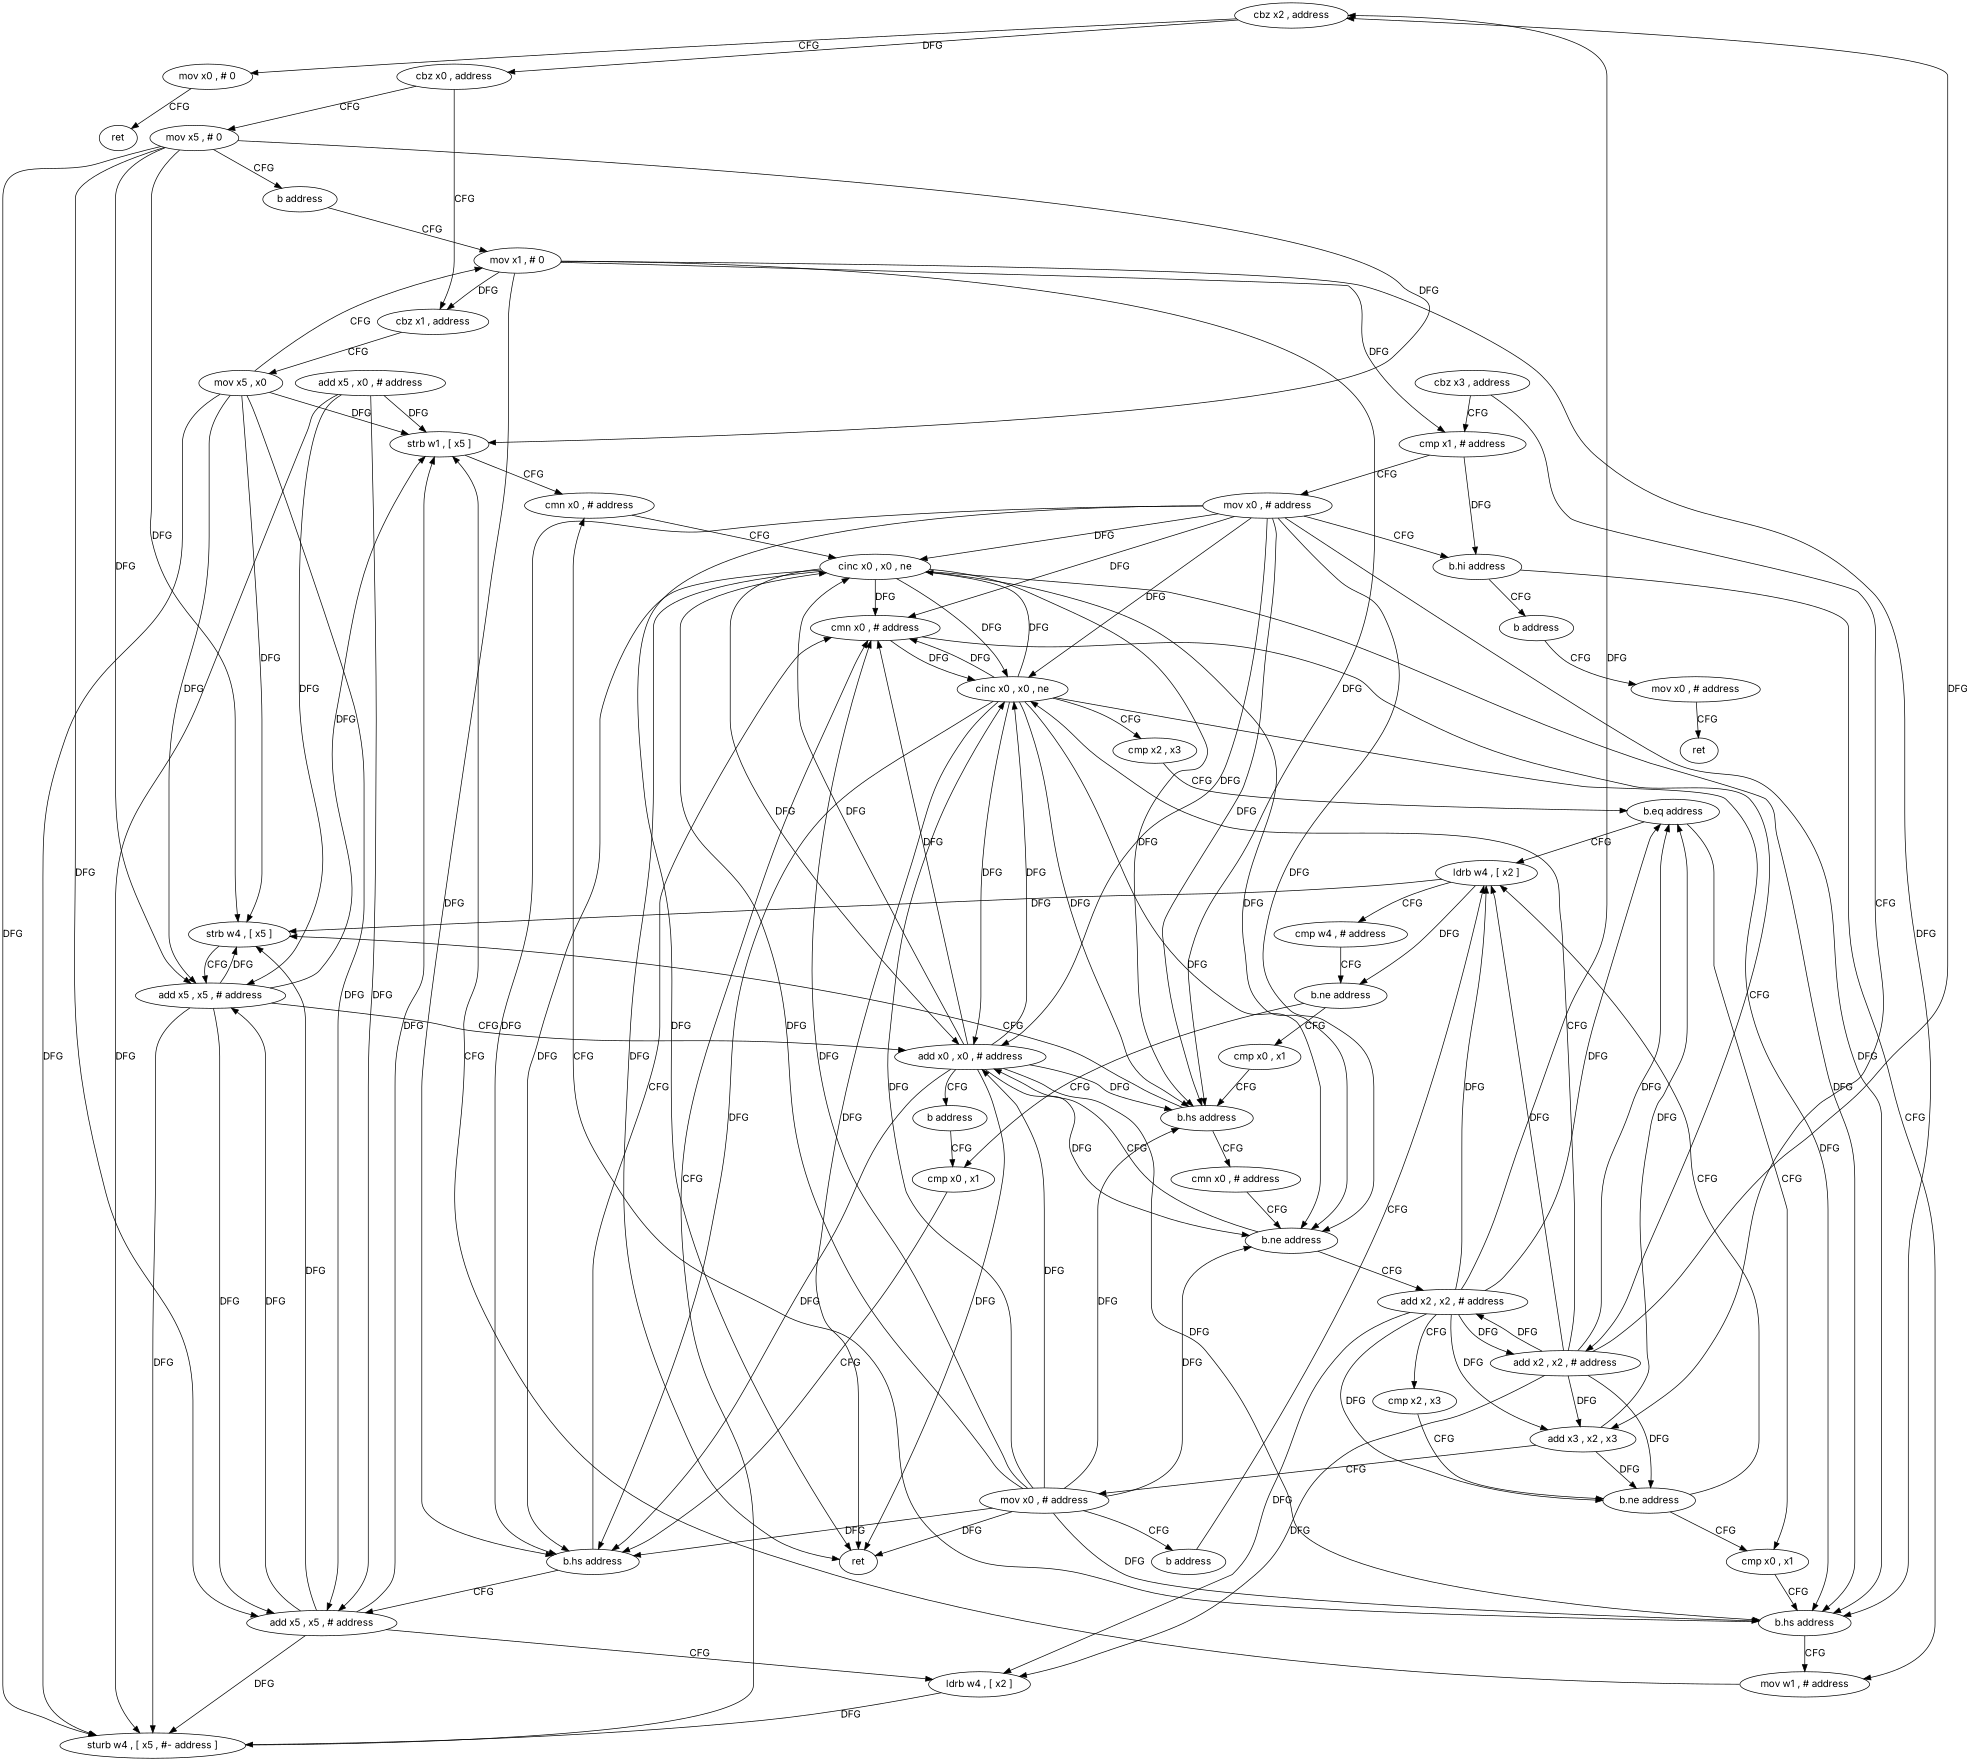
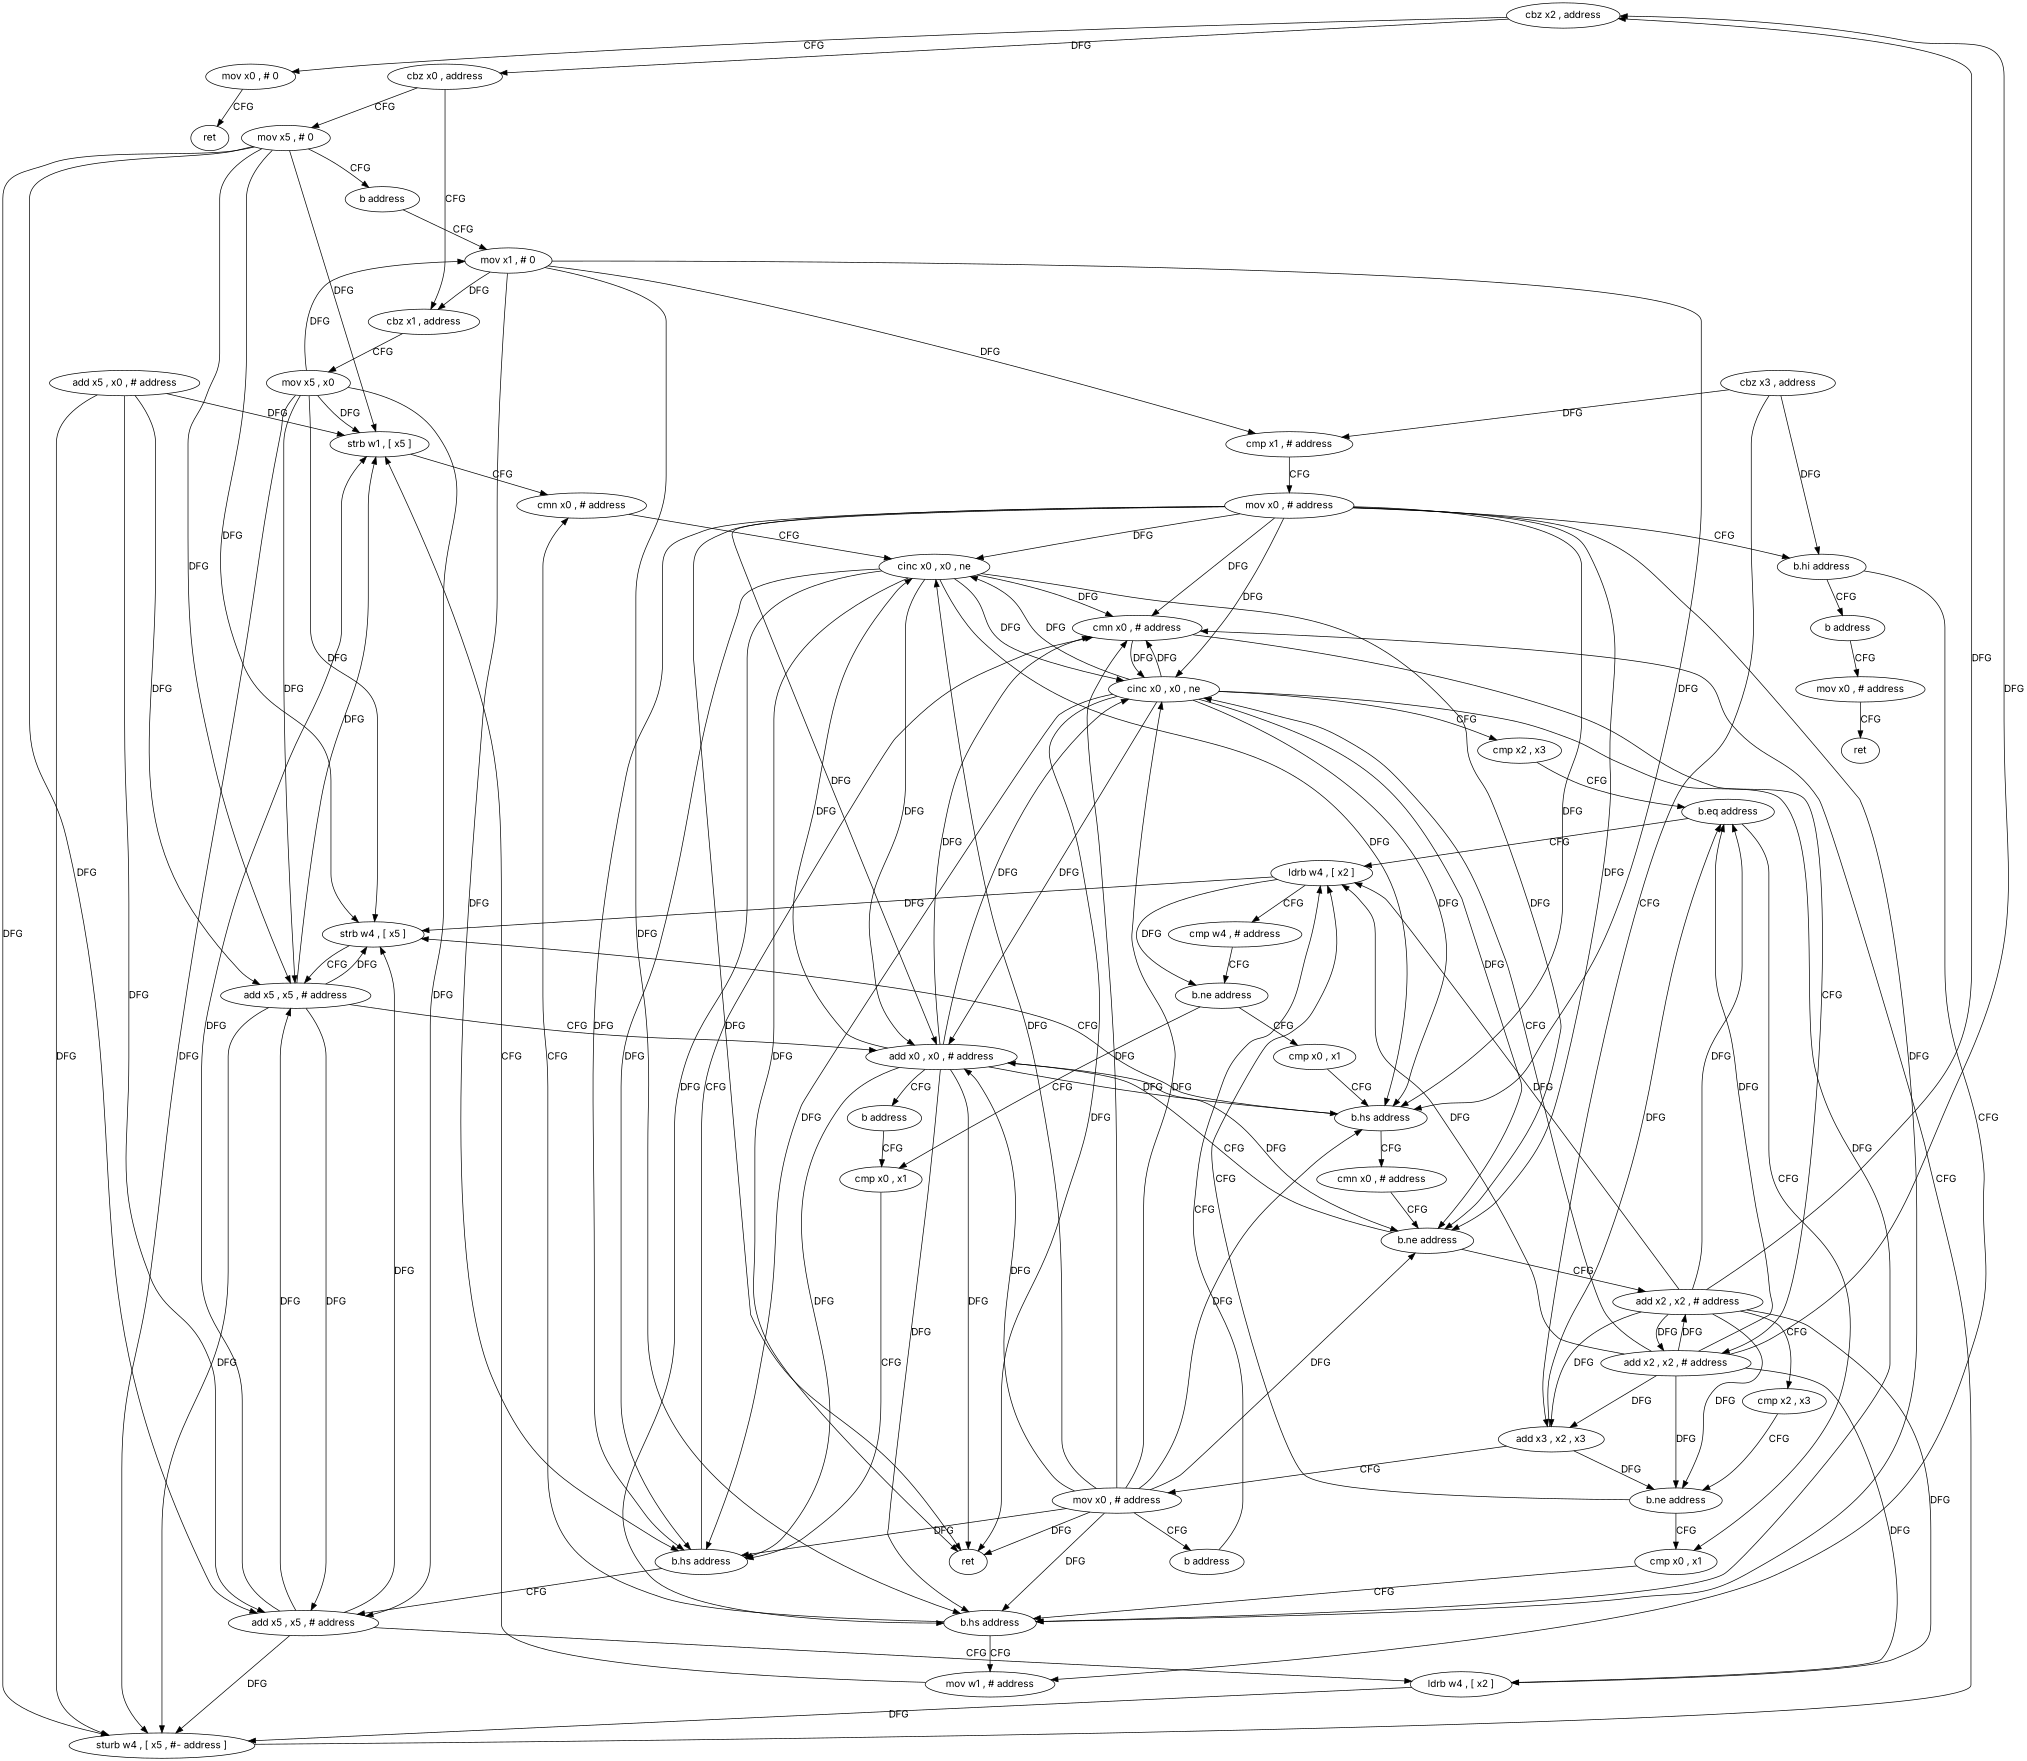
(361, 322) -> (320, 322)
(1478, 414) -> (1573, 414)
(1470, 502) -> (1799, 472)
